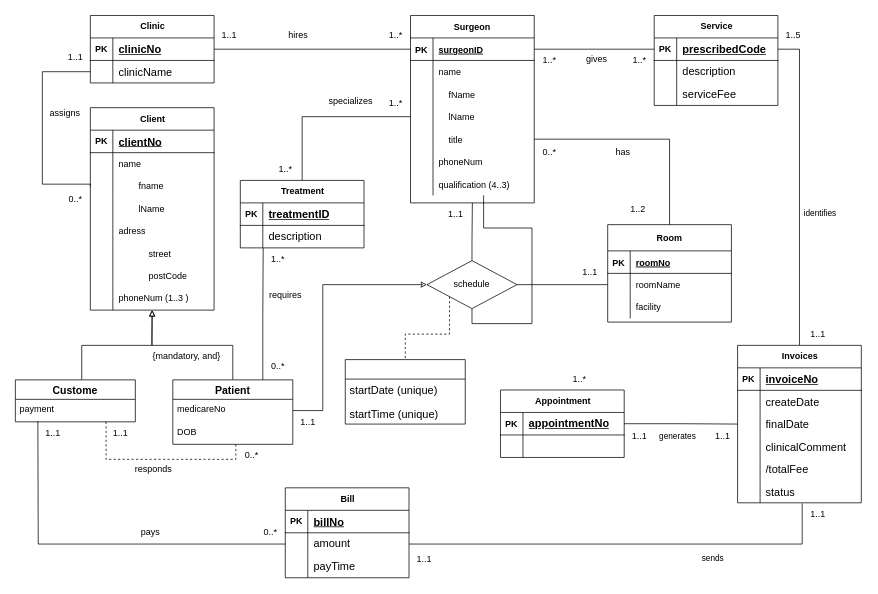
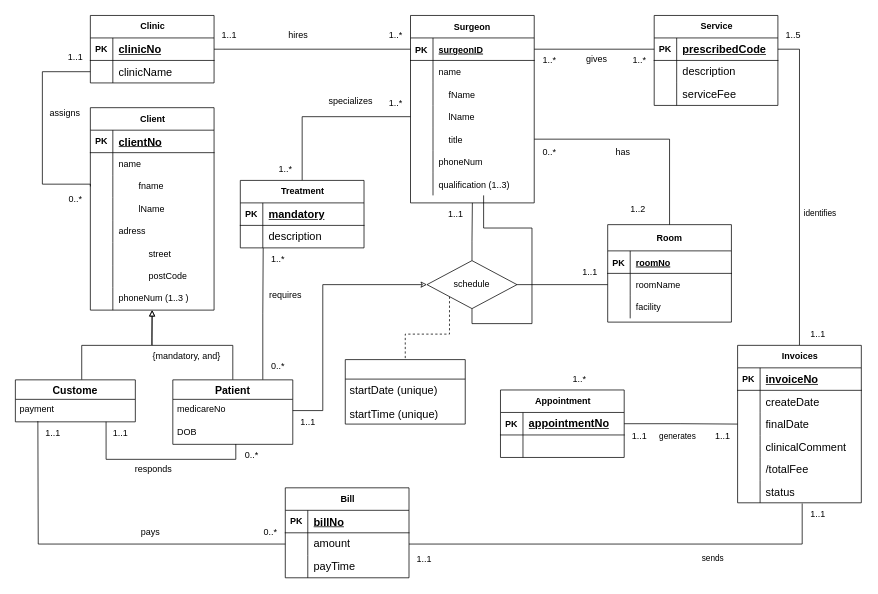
(481, 185) -> (481, 185)
(297, 214) -> (292, 214)
(159, 459) -> (159, 459)
